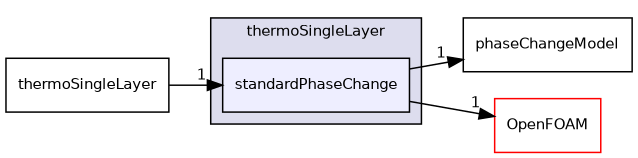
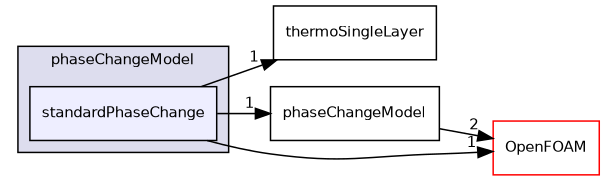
(316, 32) -> (123, 61)
(188, 85) -> (238, 74)
none -> (459, 132)
